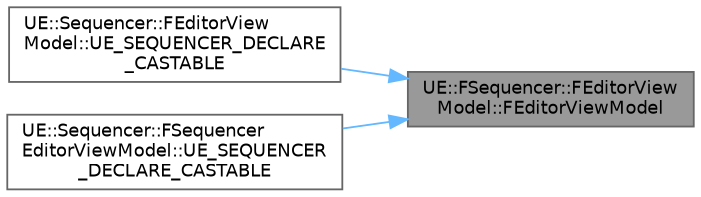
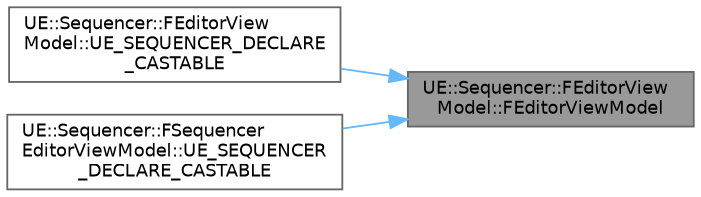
(551, 99) -> (551, 99)
